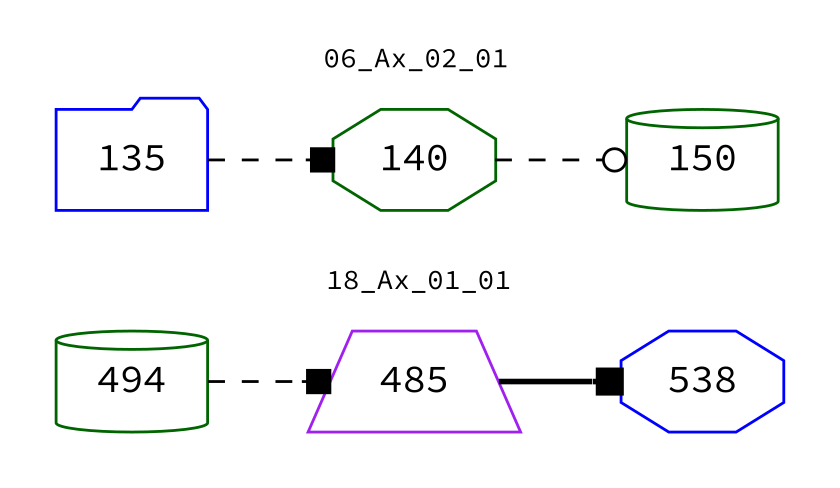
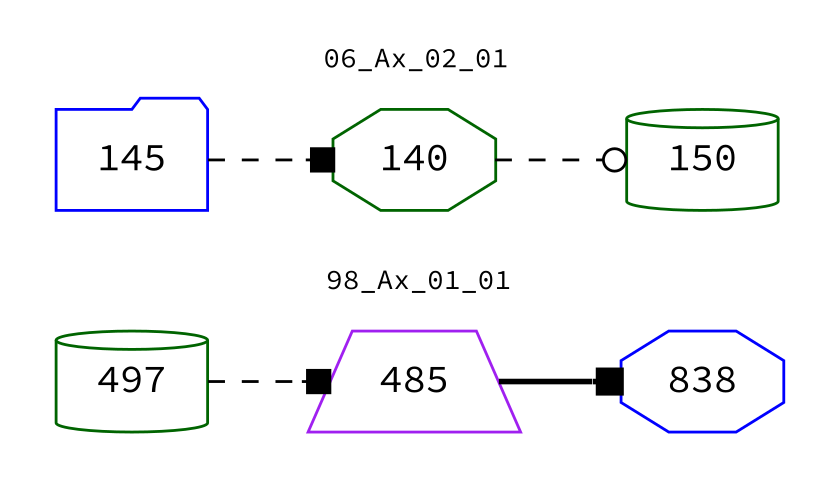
(132, 160) -> (132, 160)
(420, 282) -> (420, 282)
(132, 382) -> (132, 382)
(702, 382) -> (702, 382)
